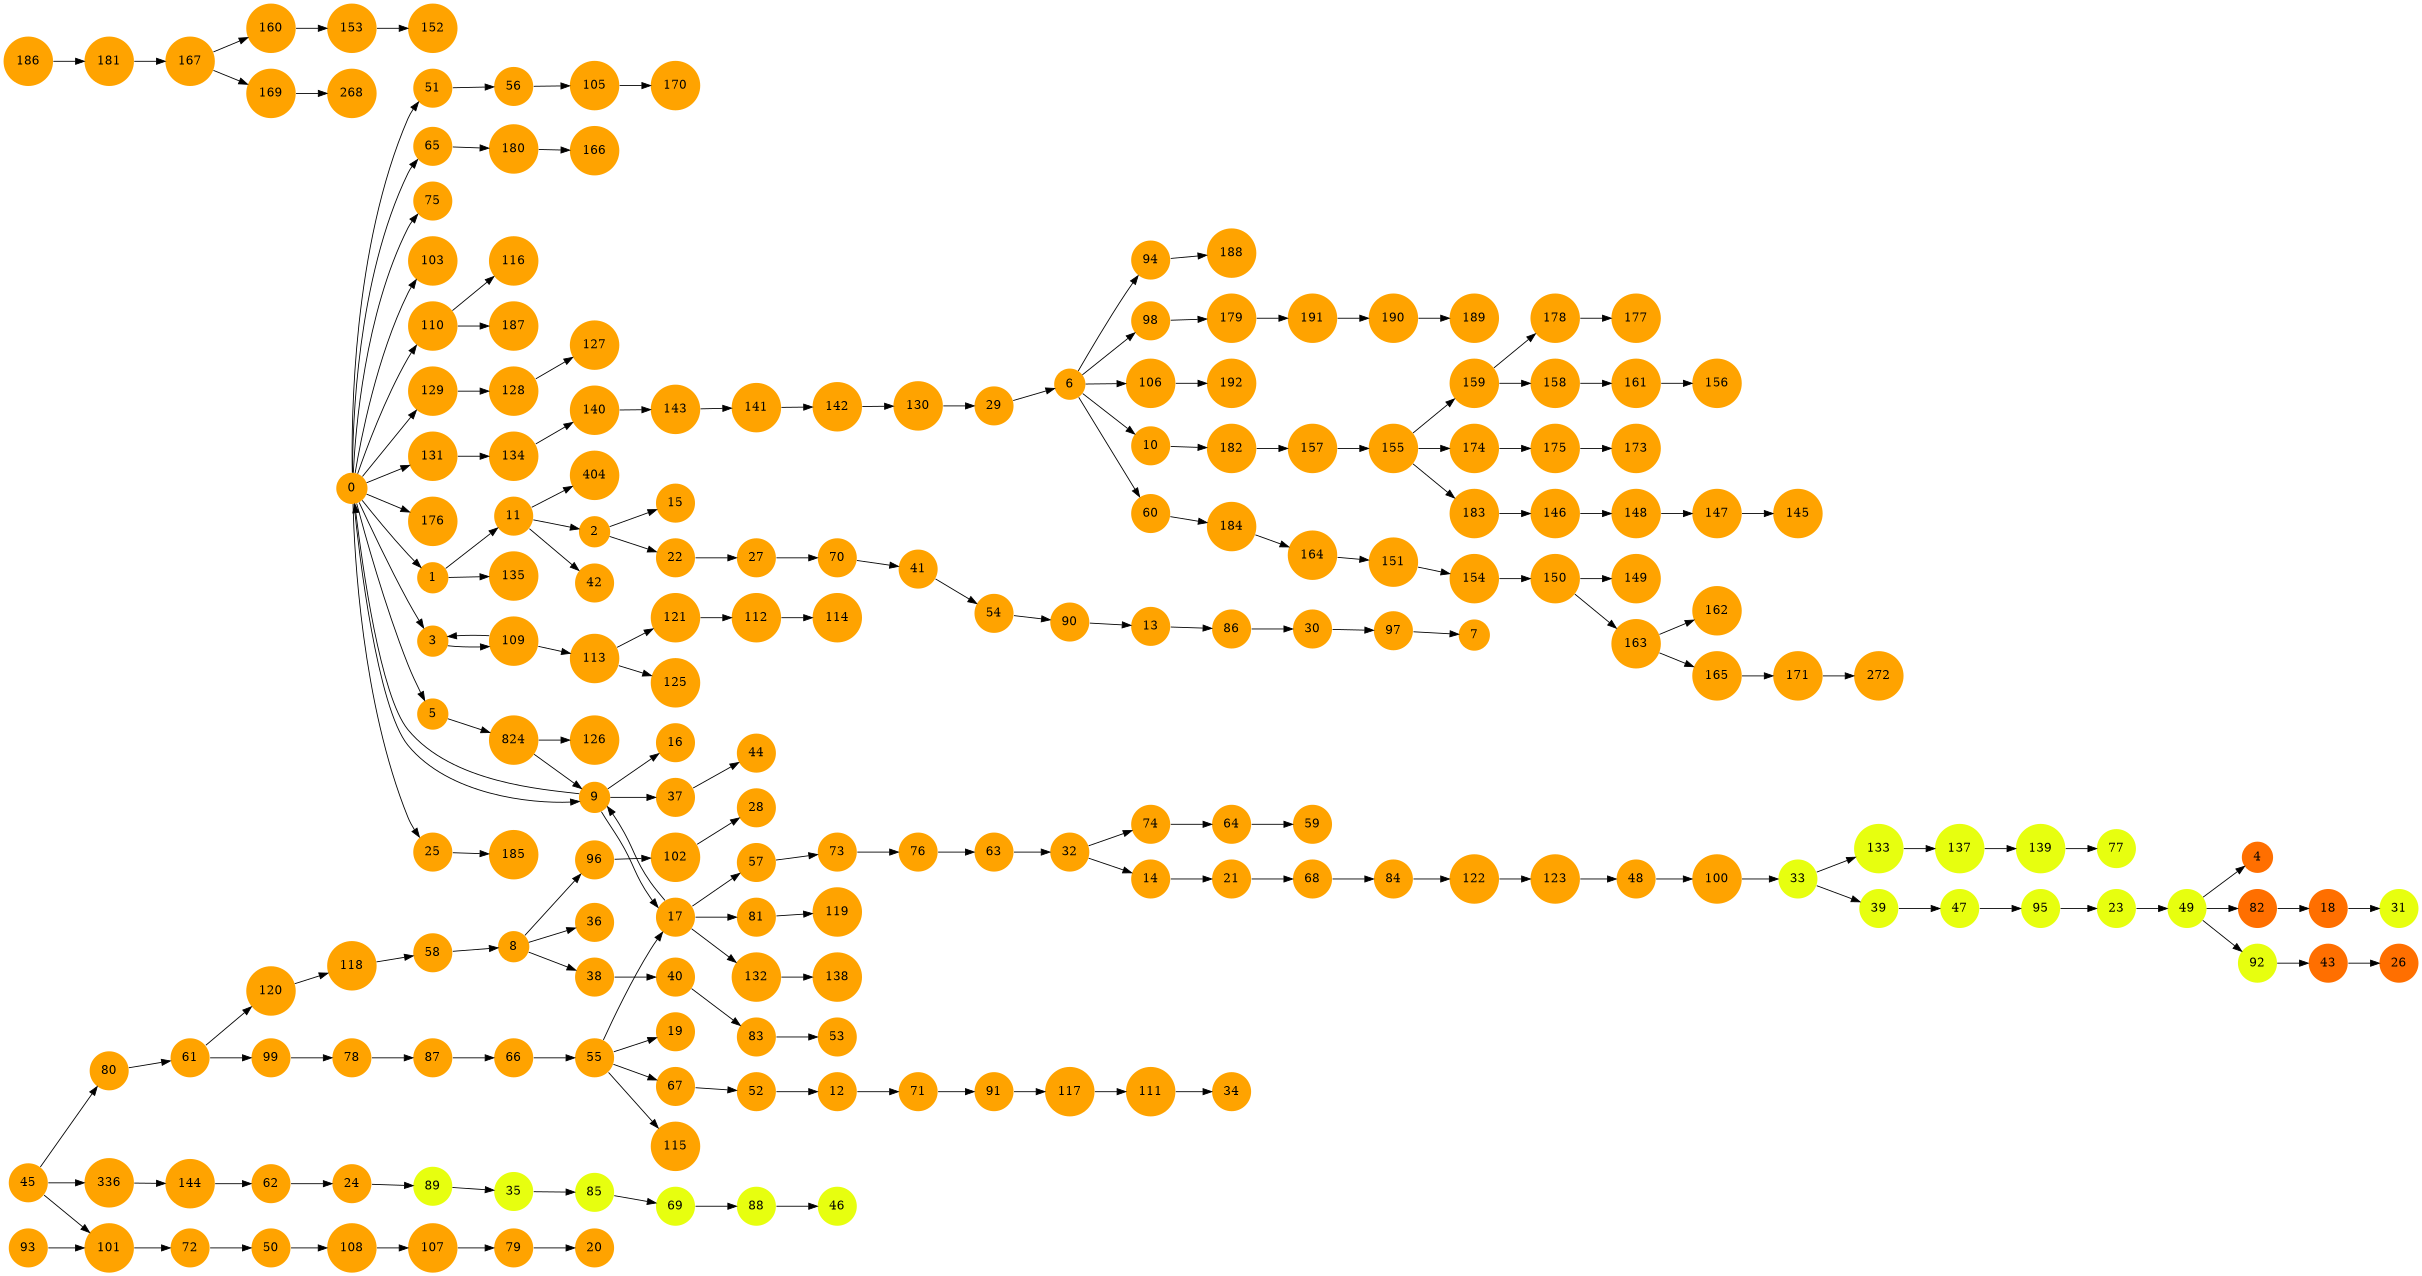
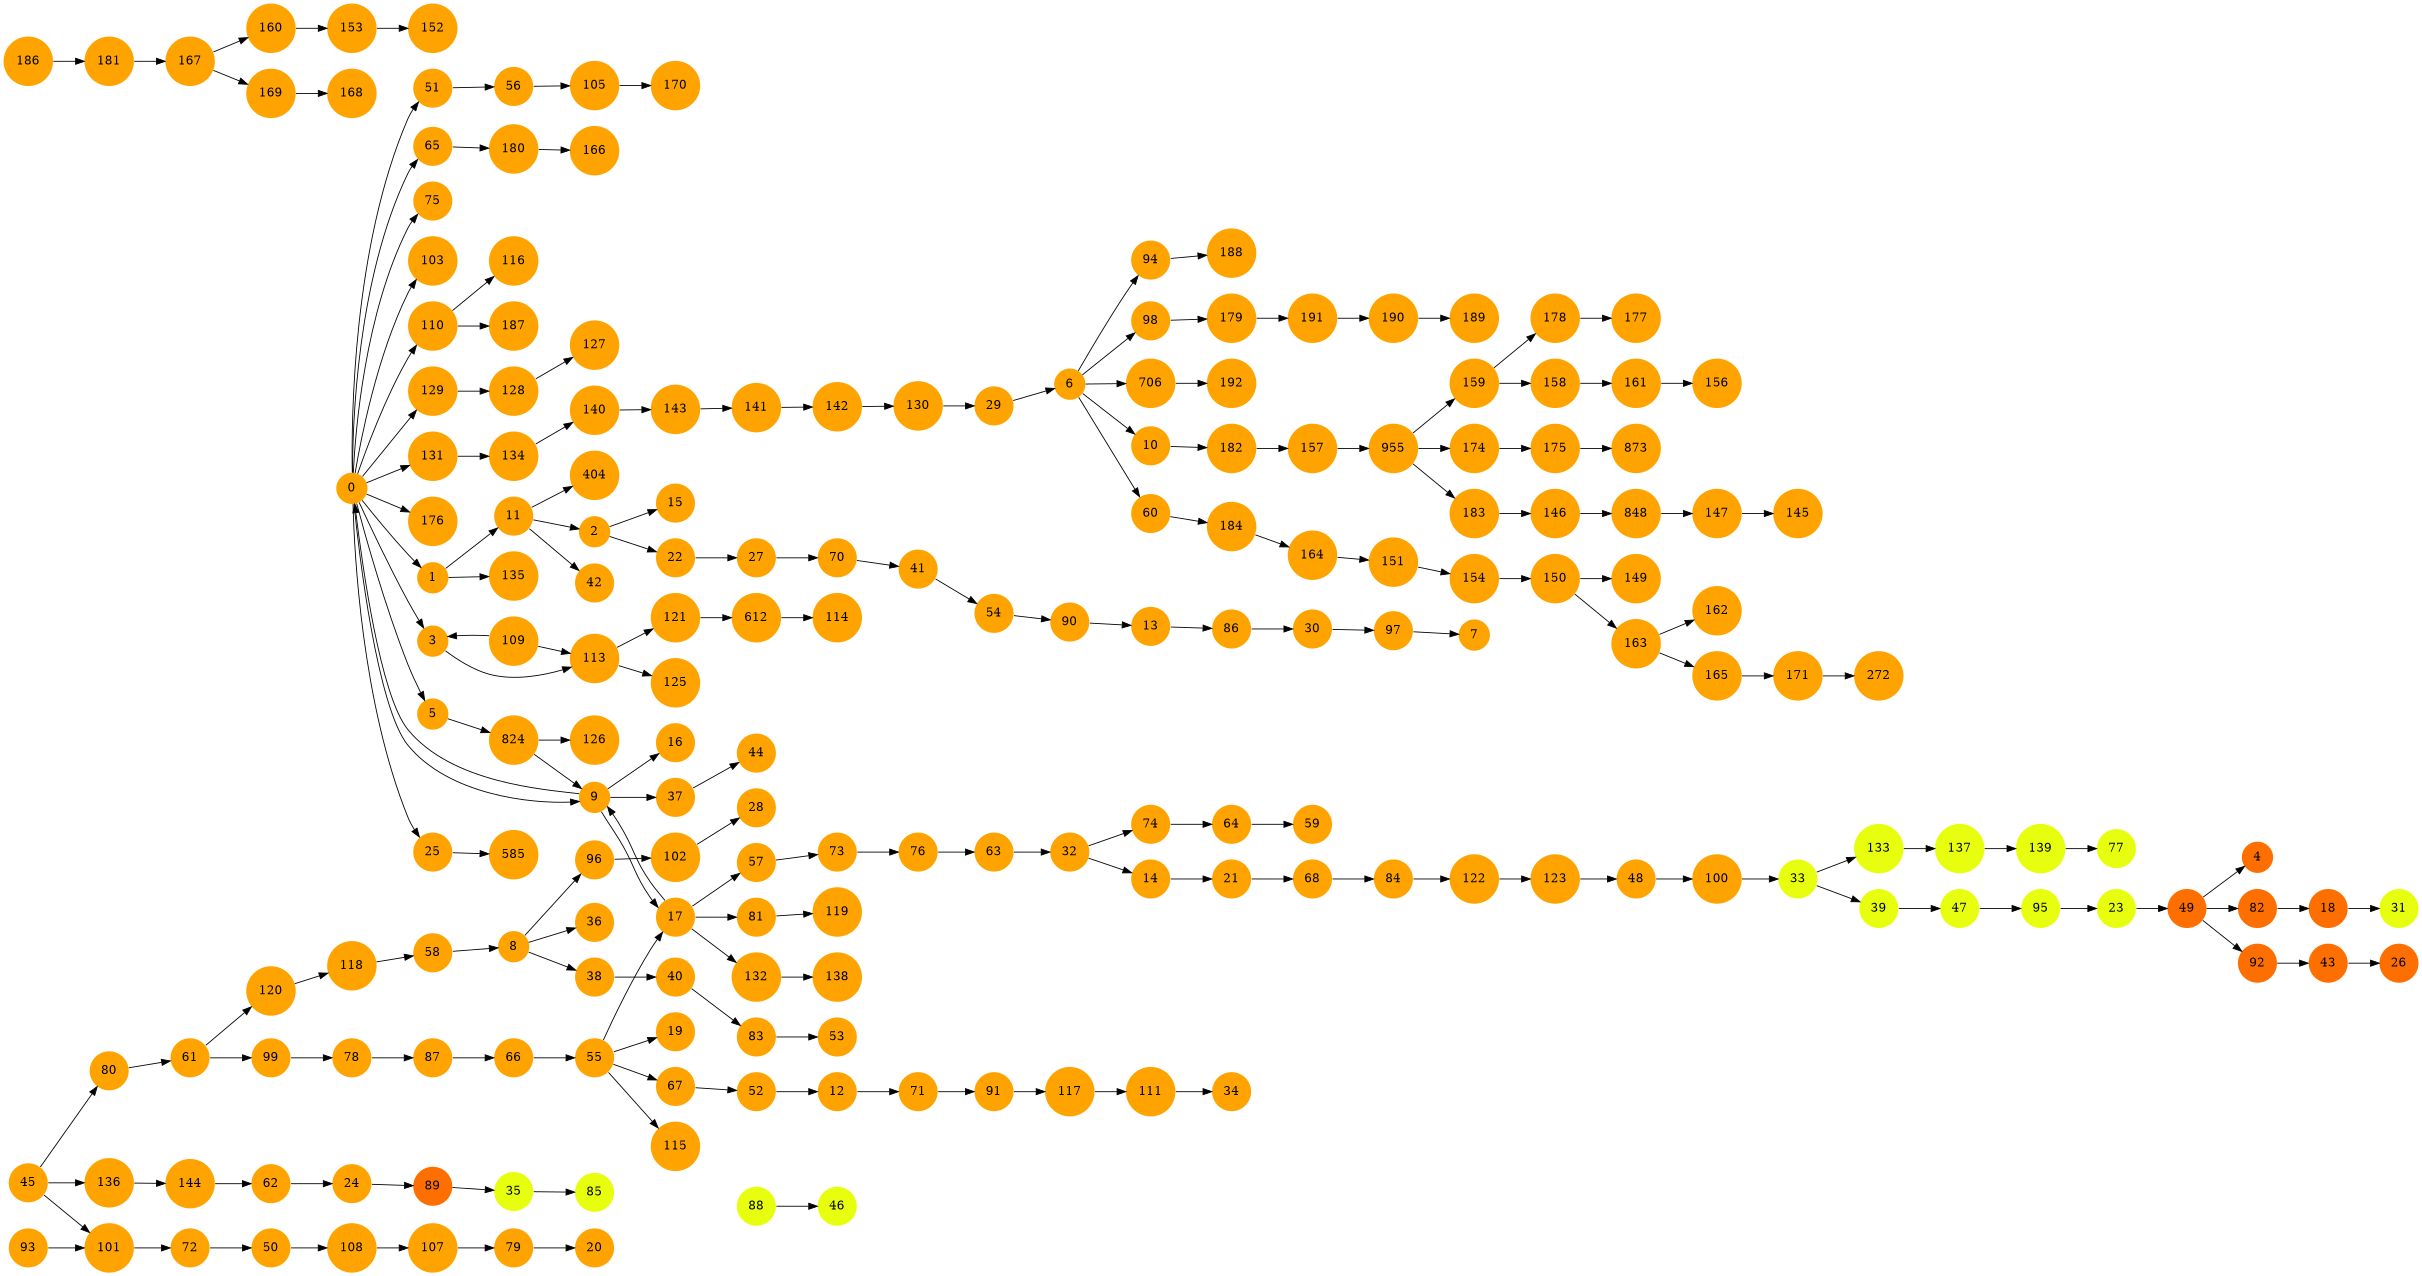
(352, 93) -> (352, 93)
(1151, 383) -> (1151, 383)
(1393, 448) -> (1393, 448)
(1636, 448) -> (1636, 448)
(1636, 514) -> (1636, 514)
(756, 618) -> (756, 618)
(464, 647) -> (501, 676)
(514, 855) -> (514, 855)
(2187, 909) -> (2187, 909)
(2257, 963) -> (2257, 963)
(109, 1183) -> (109, 1183)
(433, 1186) -> (433, 1186)
(675, 1206) -> none
